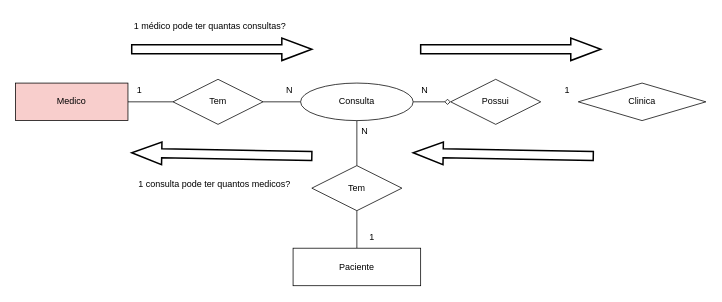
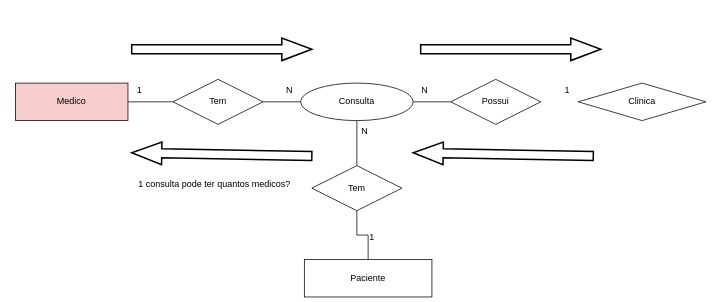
(210, 27) -> none
(444, 102) -> (446, 102)
(357, 267) -> (368, 278)
